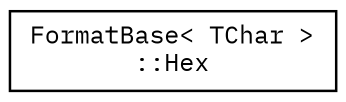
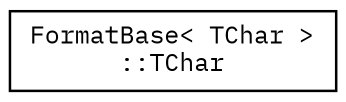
(173, 51) -> (173, 51)
